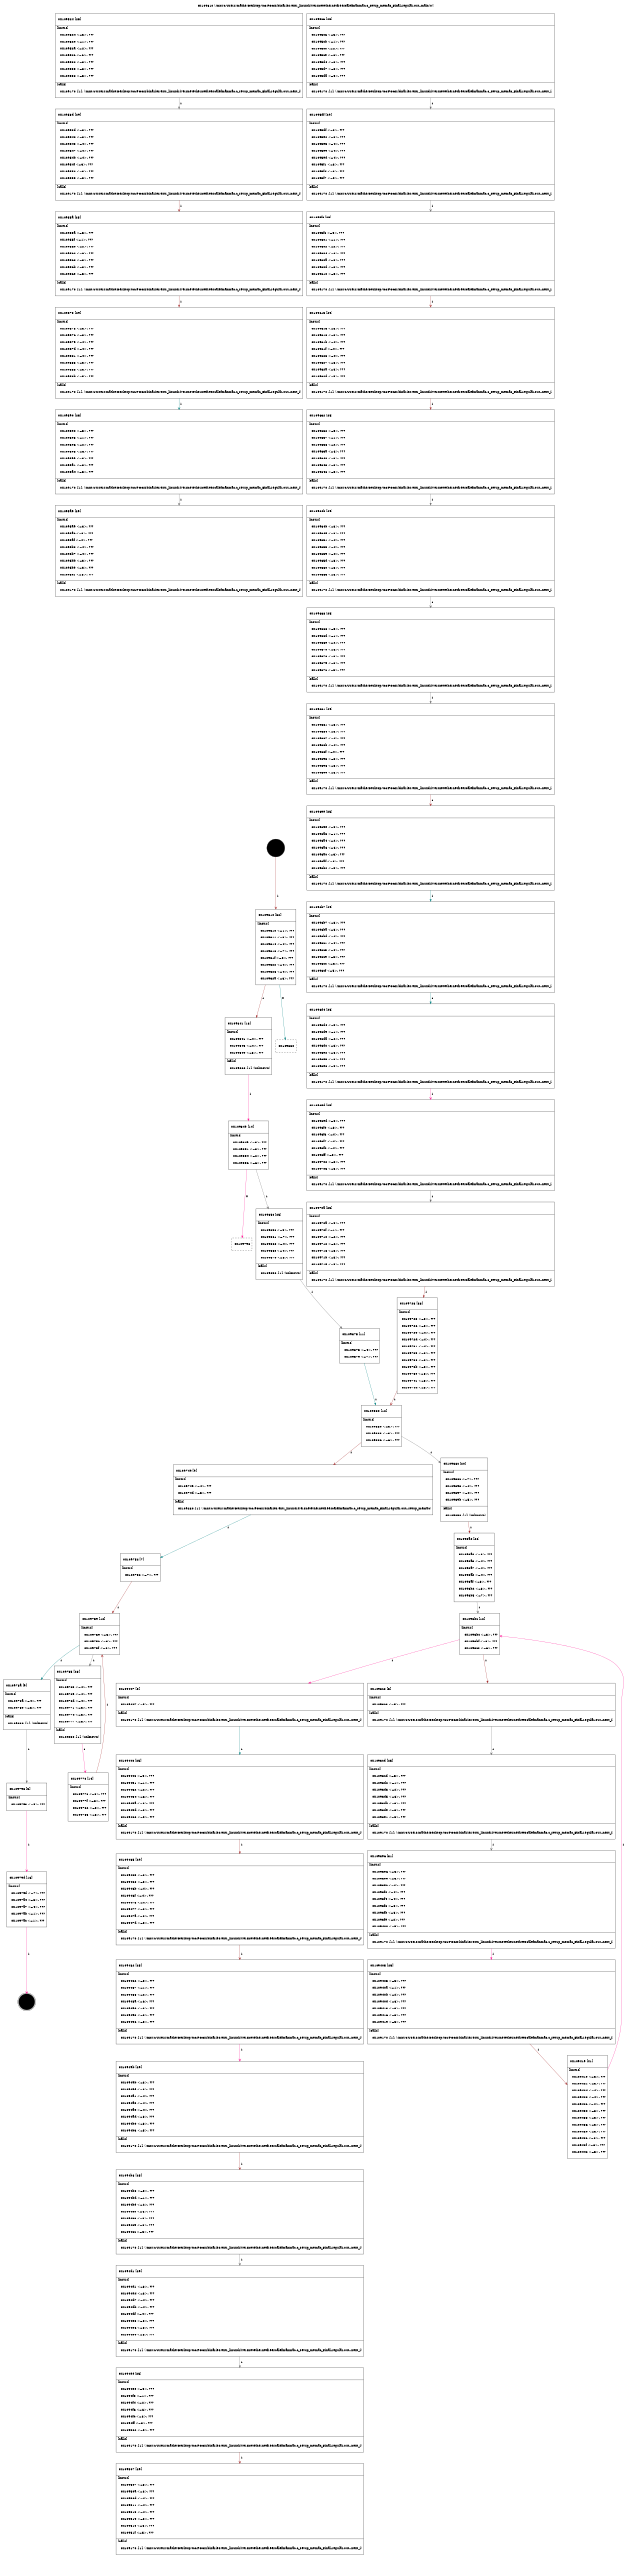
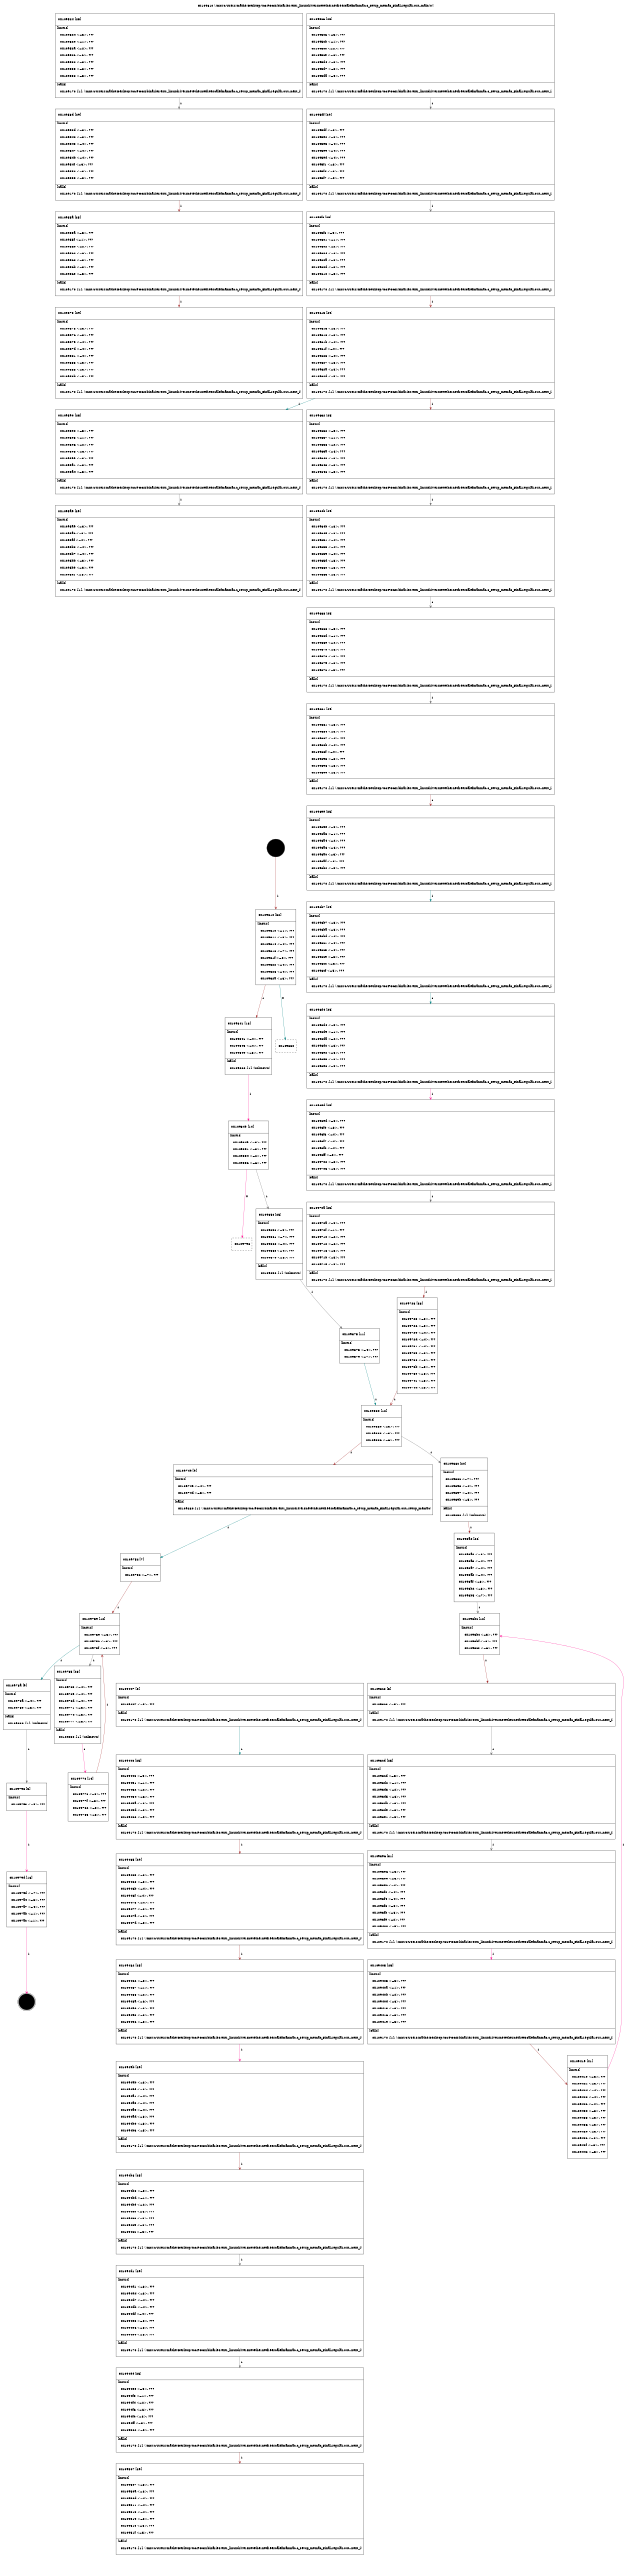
(179, 403) -> (302, 404)
(385, 1661) -> none
